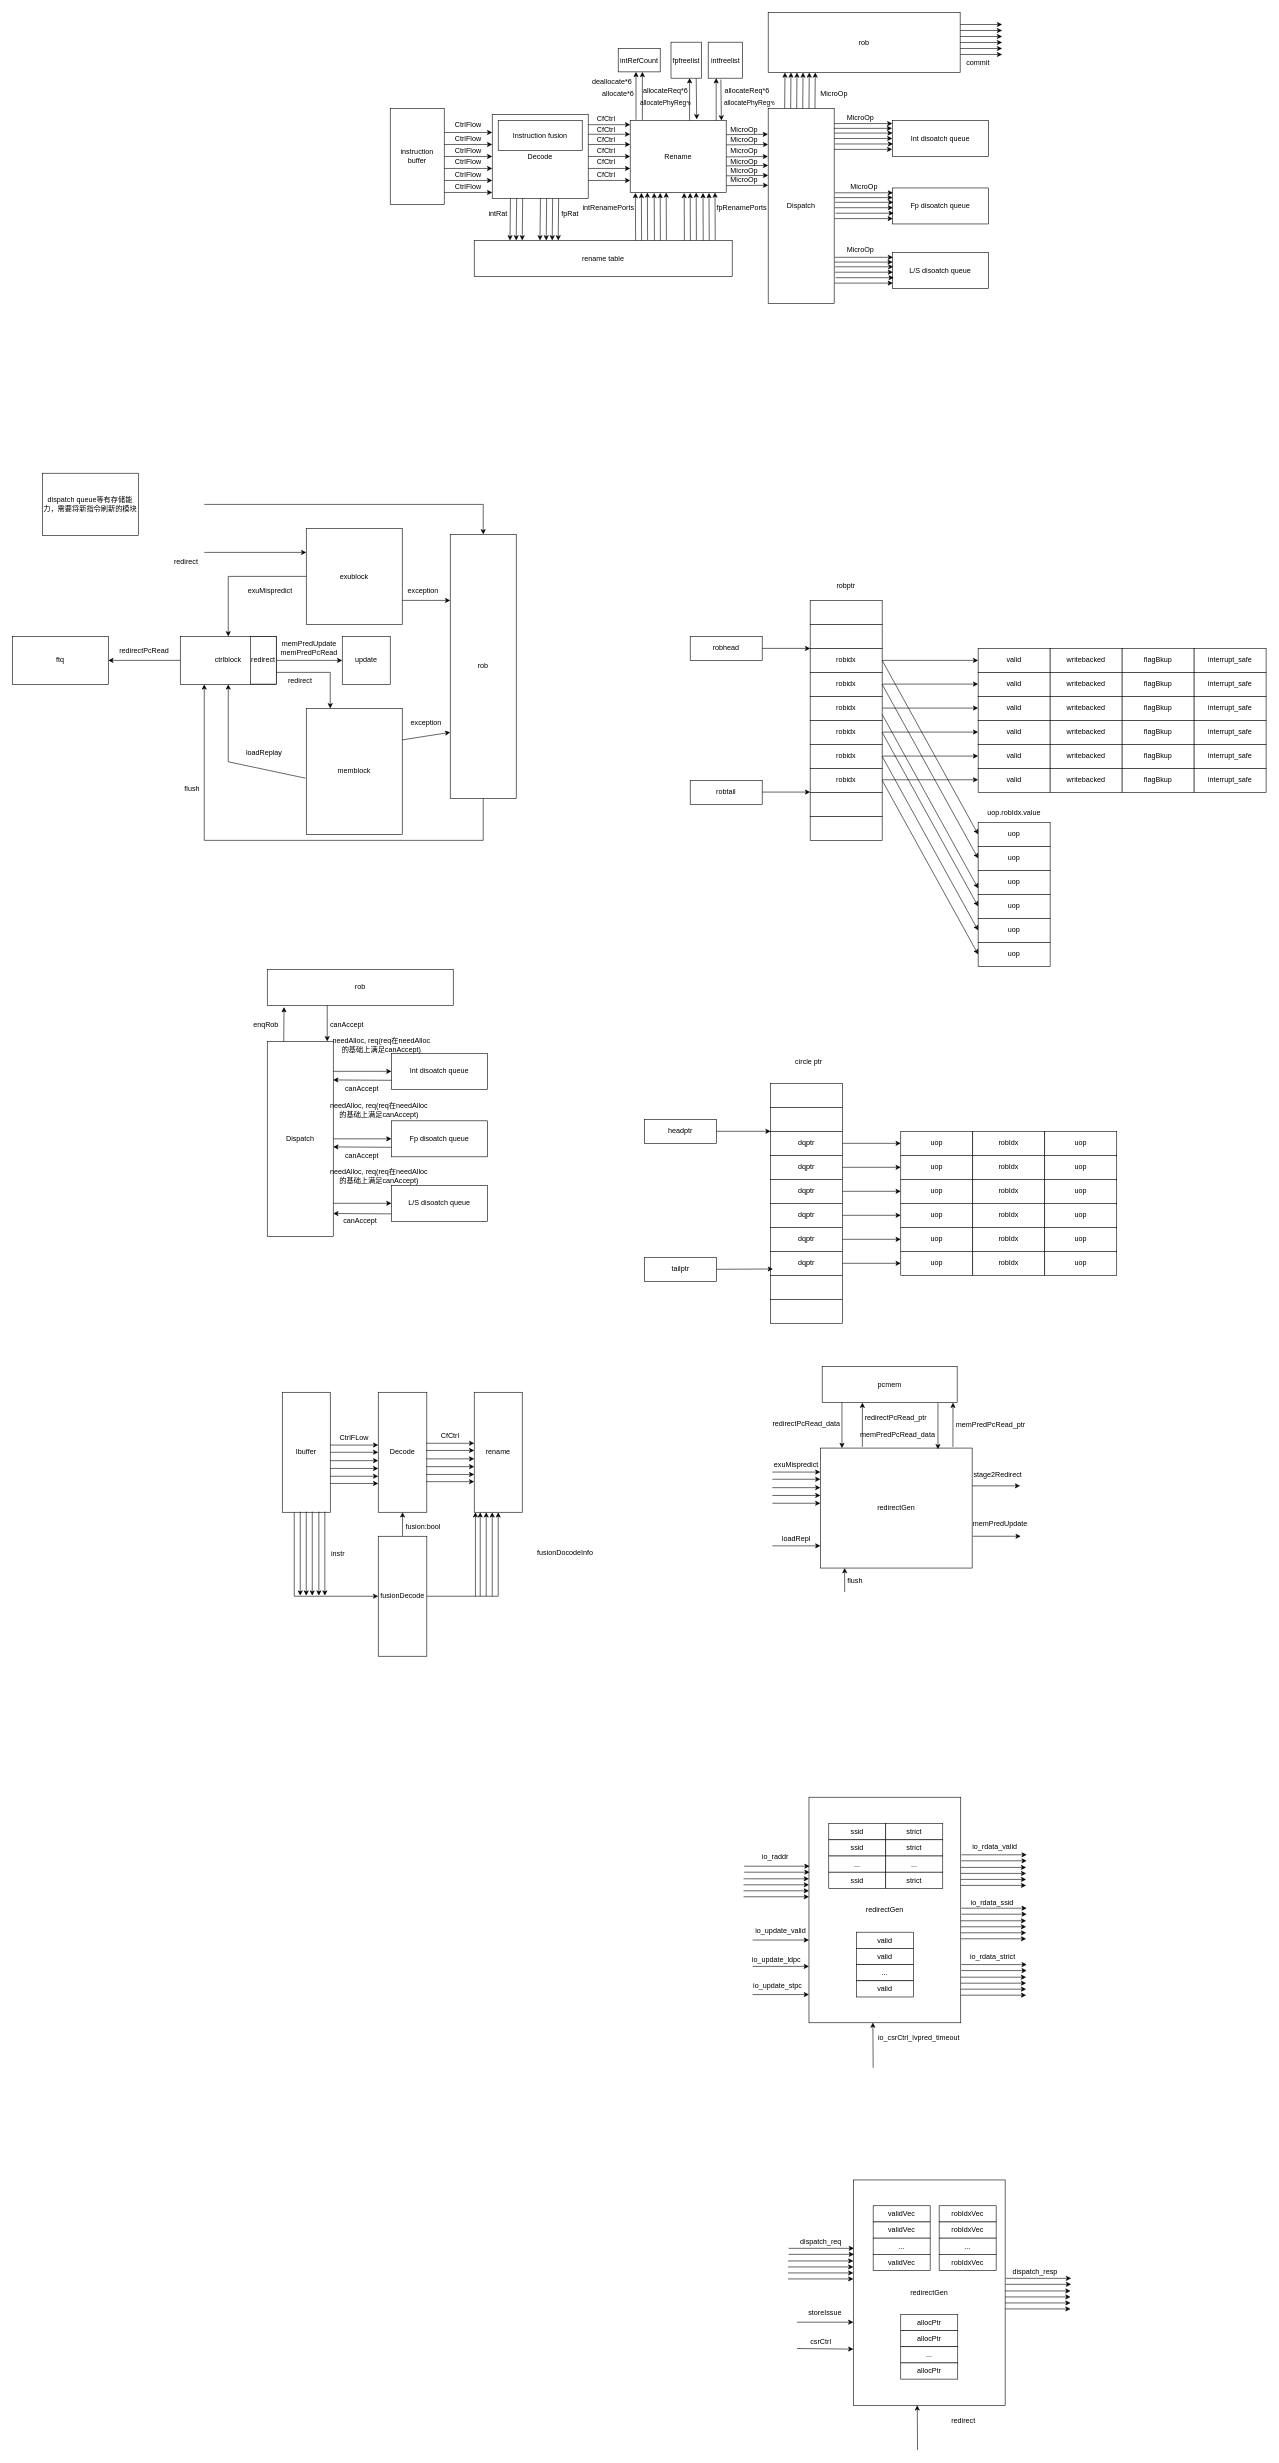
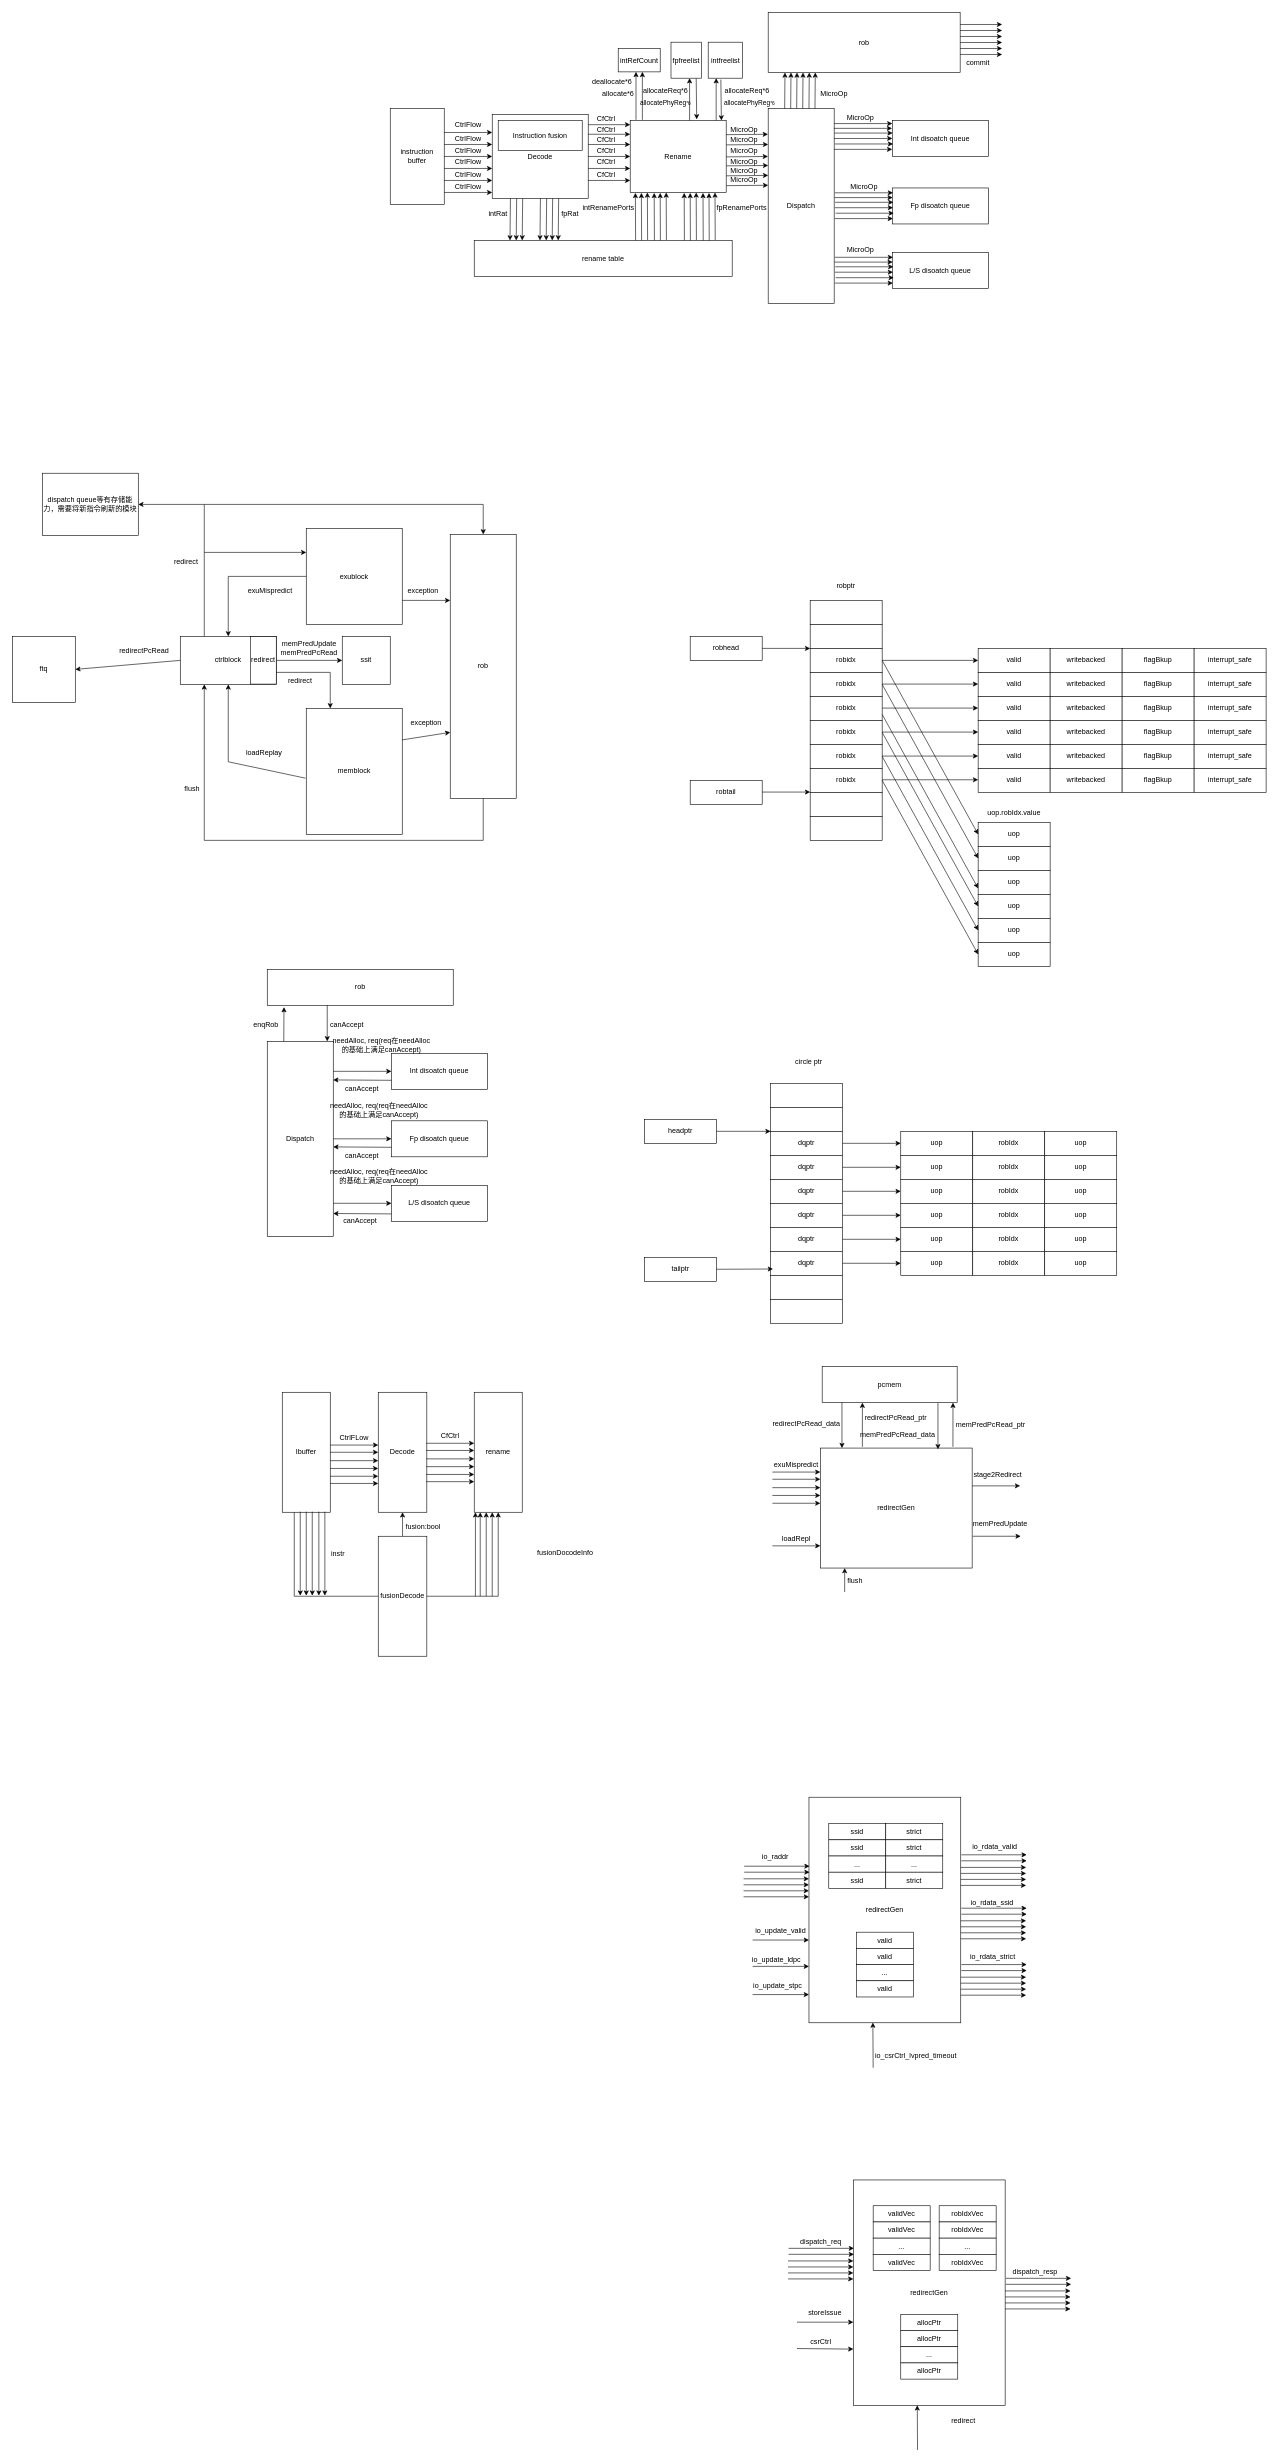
none -> (174, 504)
(60, 660) -> (44, 669)
(366, 660) -> (366, 660)
(372, 1596) -> (374, 1596)
(919, 2039) -> (916, 2057)
